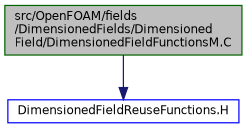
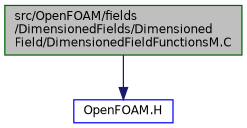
(123, 111) -> (123, 111)
